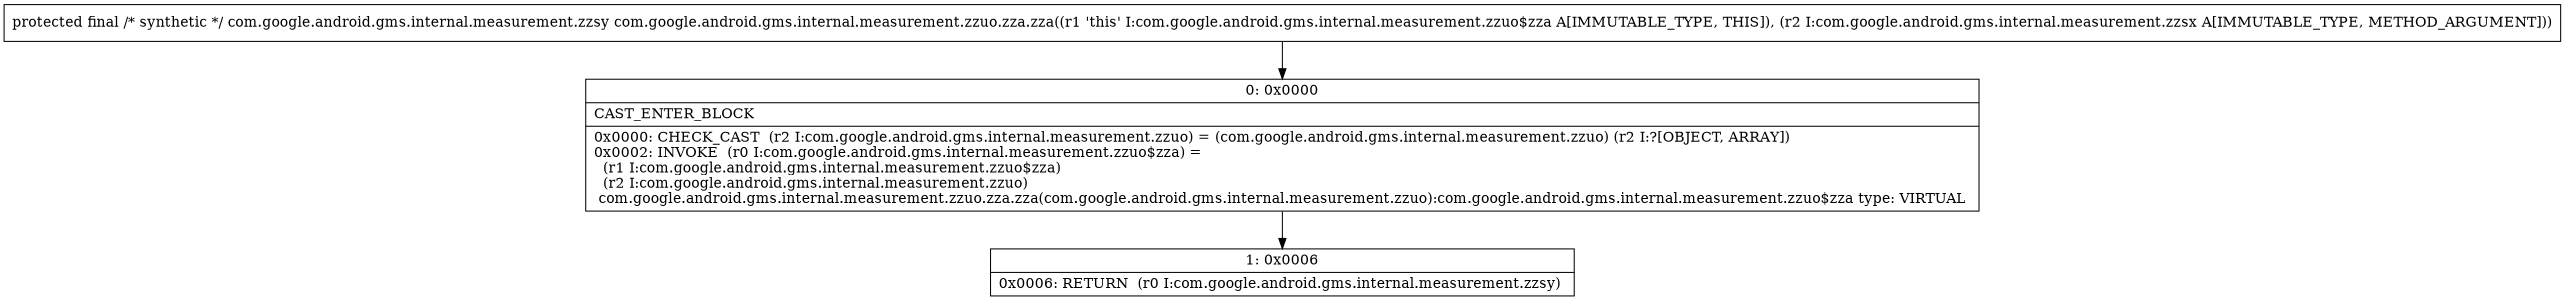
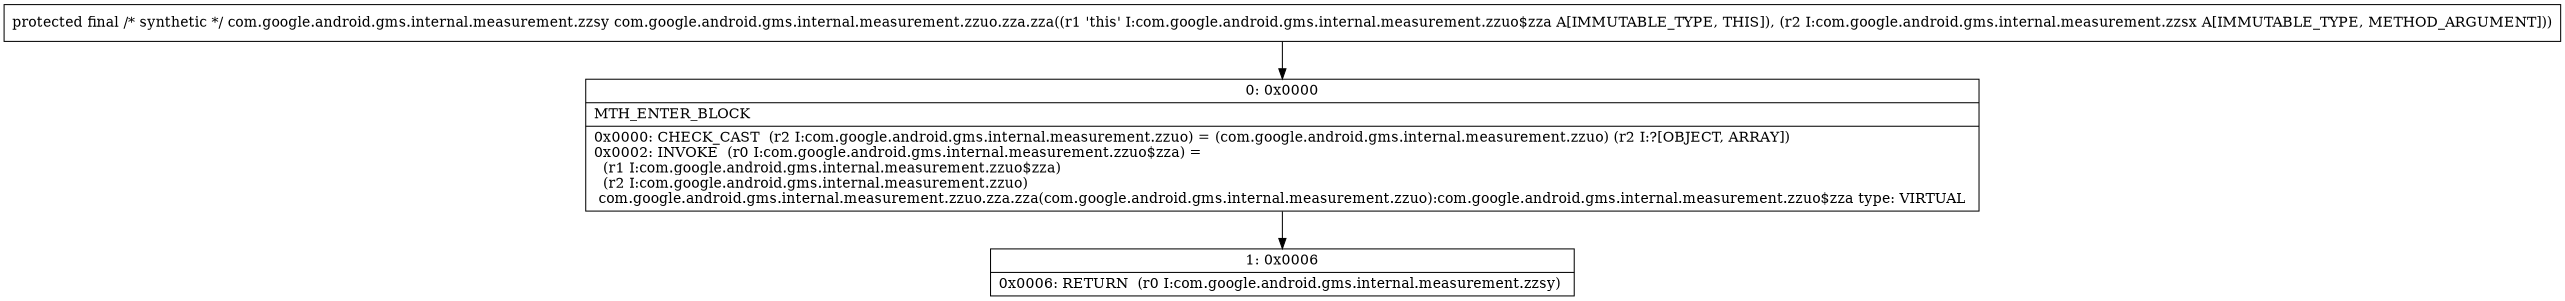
(674, 114) -> (673, 114)
